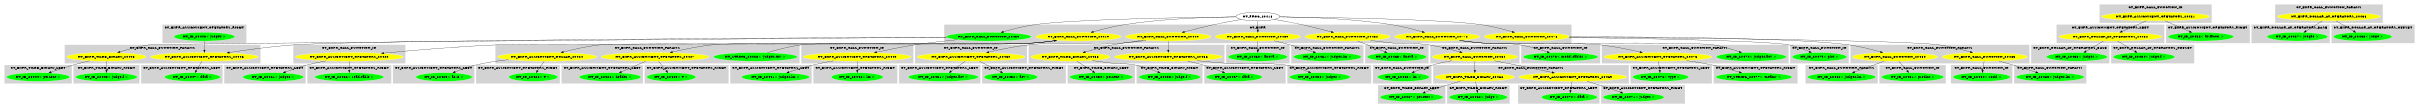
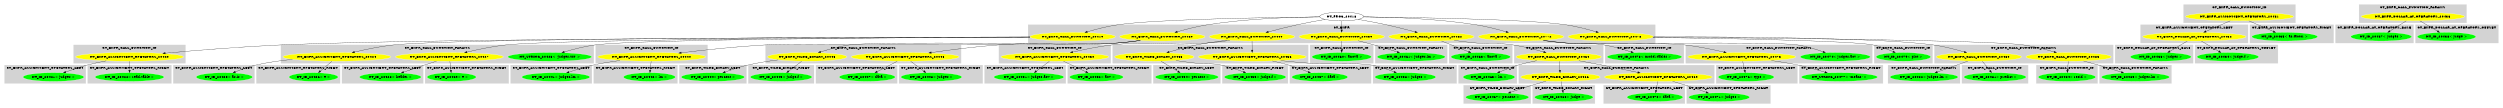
(989, 37) -> (1162, 37)
(910, 43) -> (797, 39)
(204, 46) -> (918, 67)
(547, 57) -> (337, 57)
